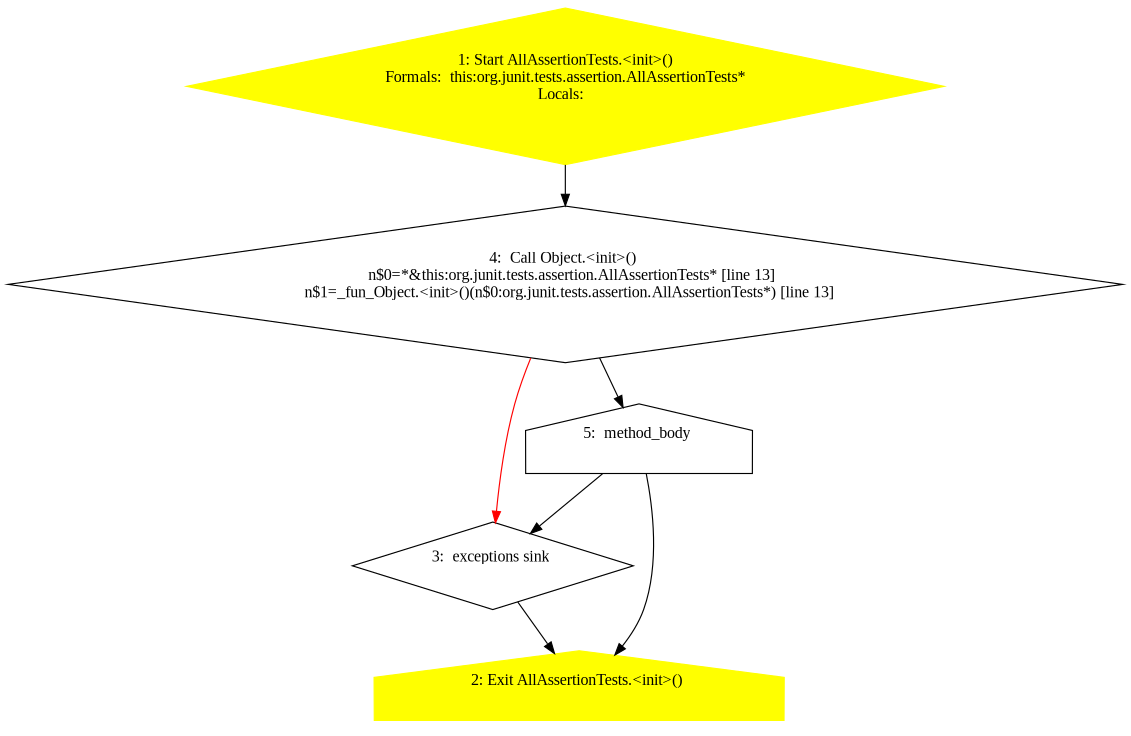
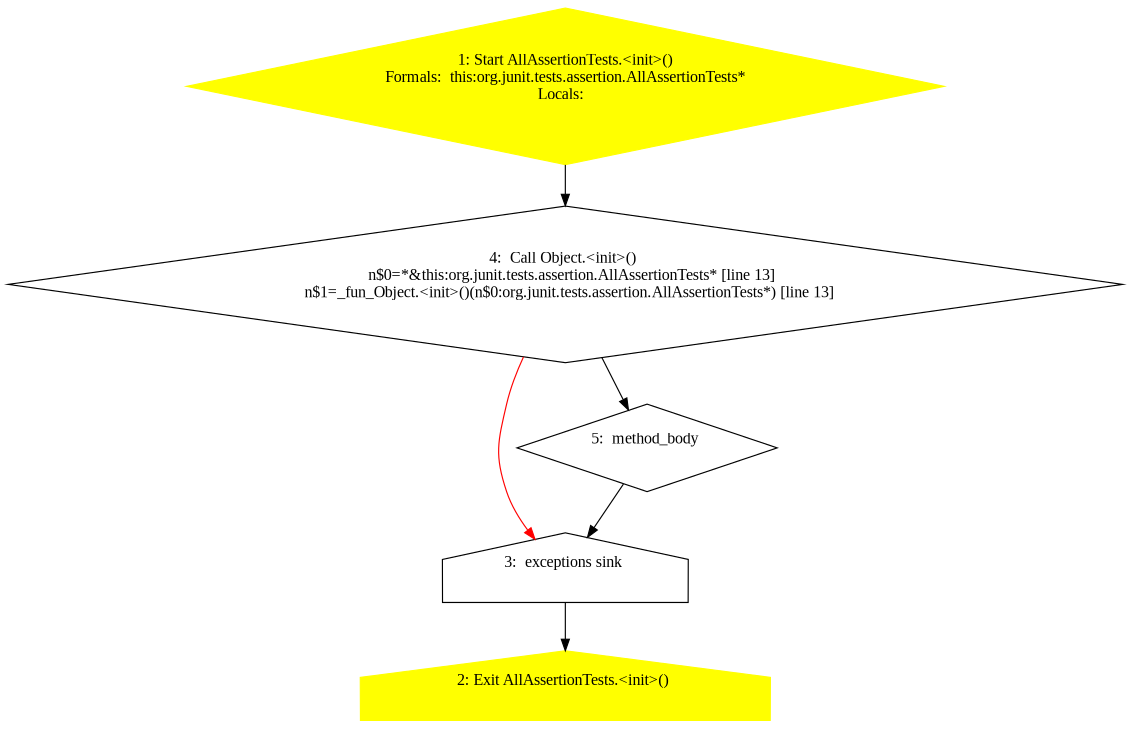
(639, 442) -> (647, 448)
(653, 563) -> none
(493, 566) -> (565, 571)
